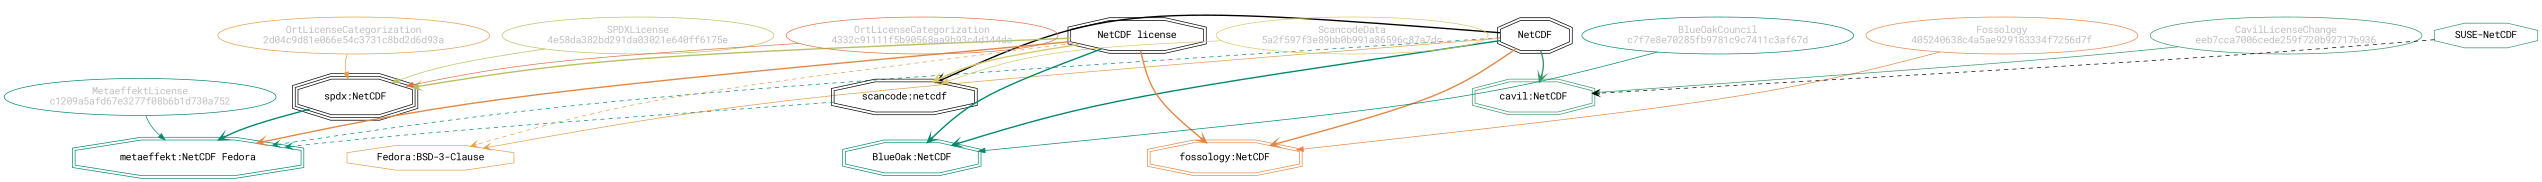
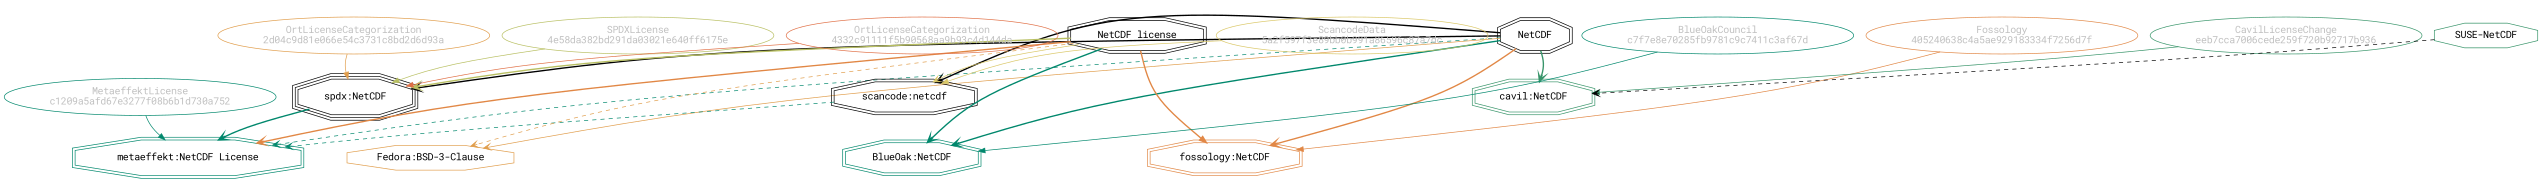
none -> (1094, 41)
(1008, 57) -> (1008, 57)
(1161, 101) -> (1161, 101)
(188, 158) -> (188, 158)
